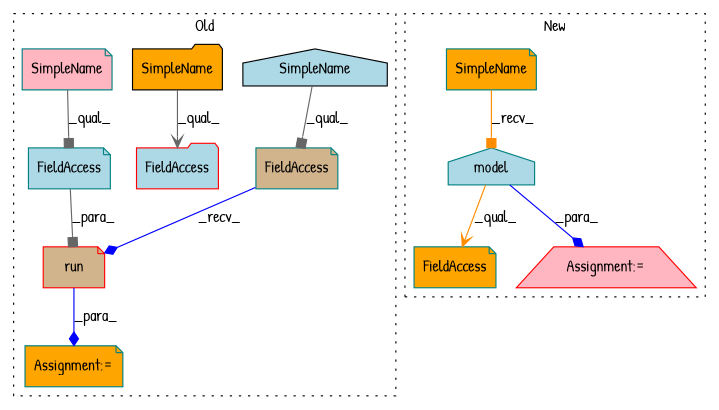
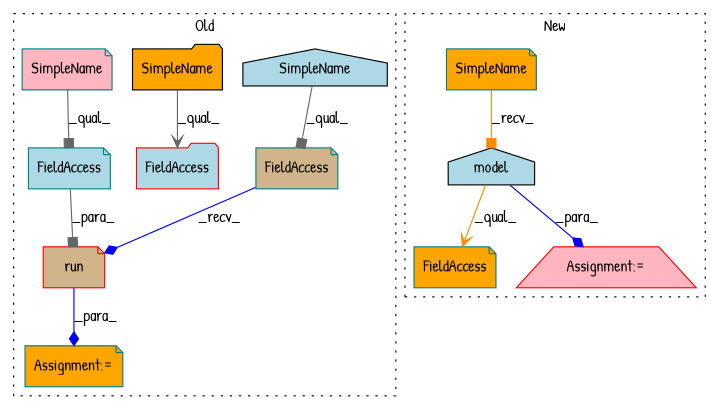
(491, 168) -> (491, 168)
